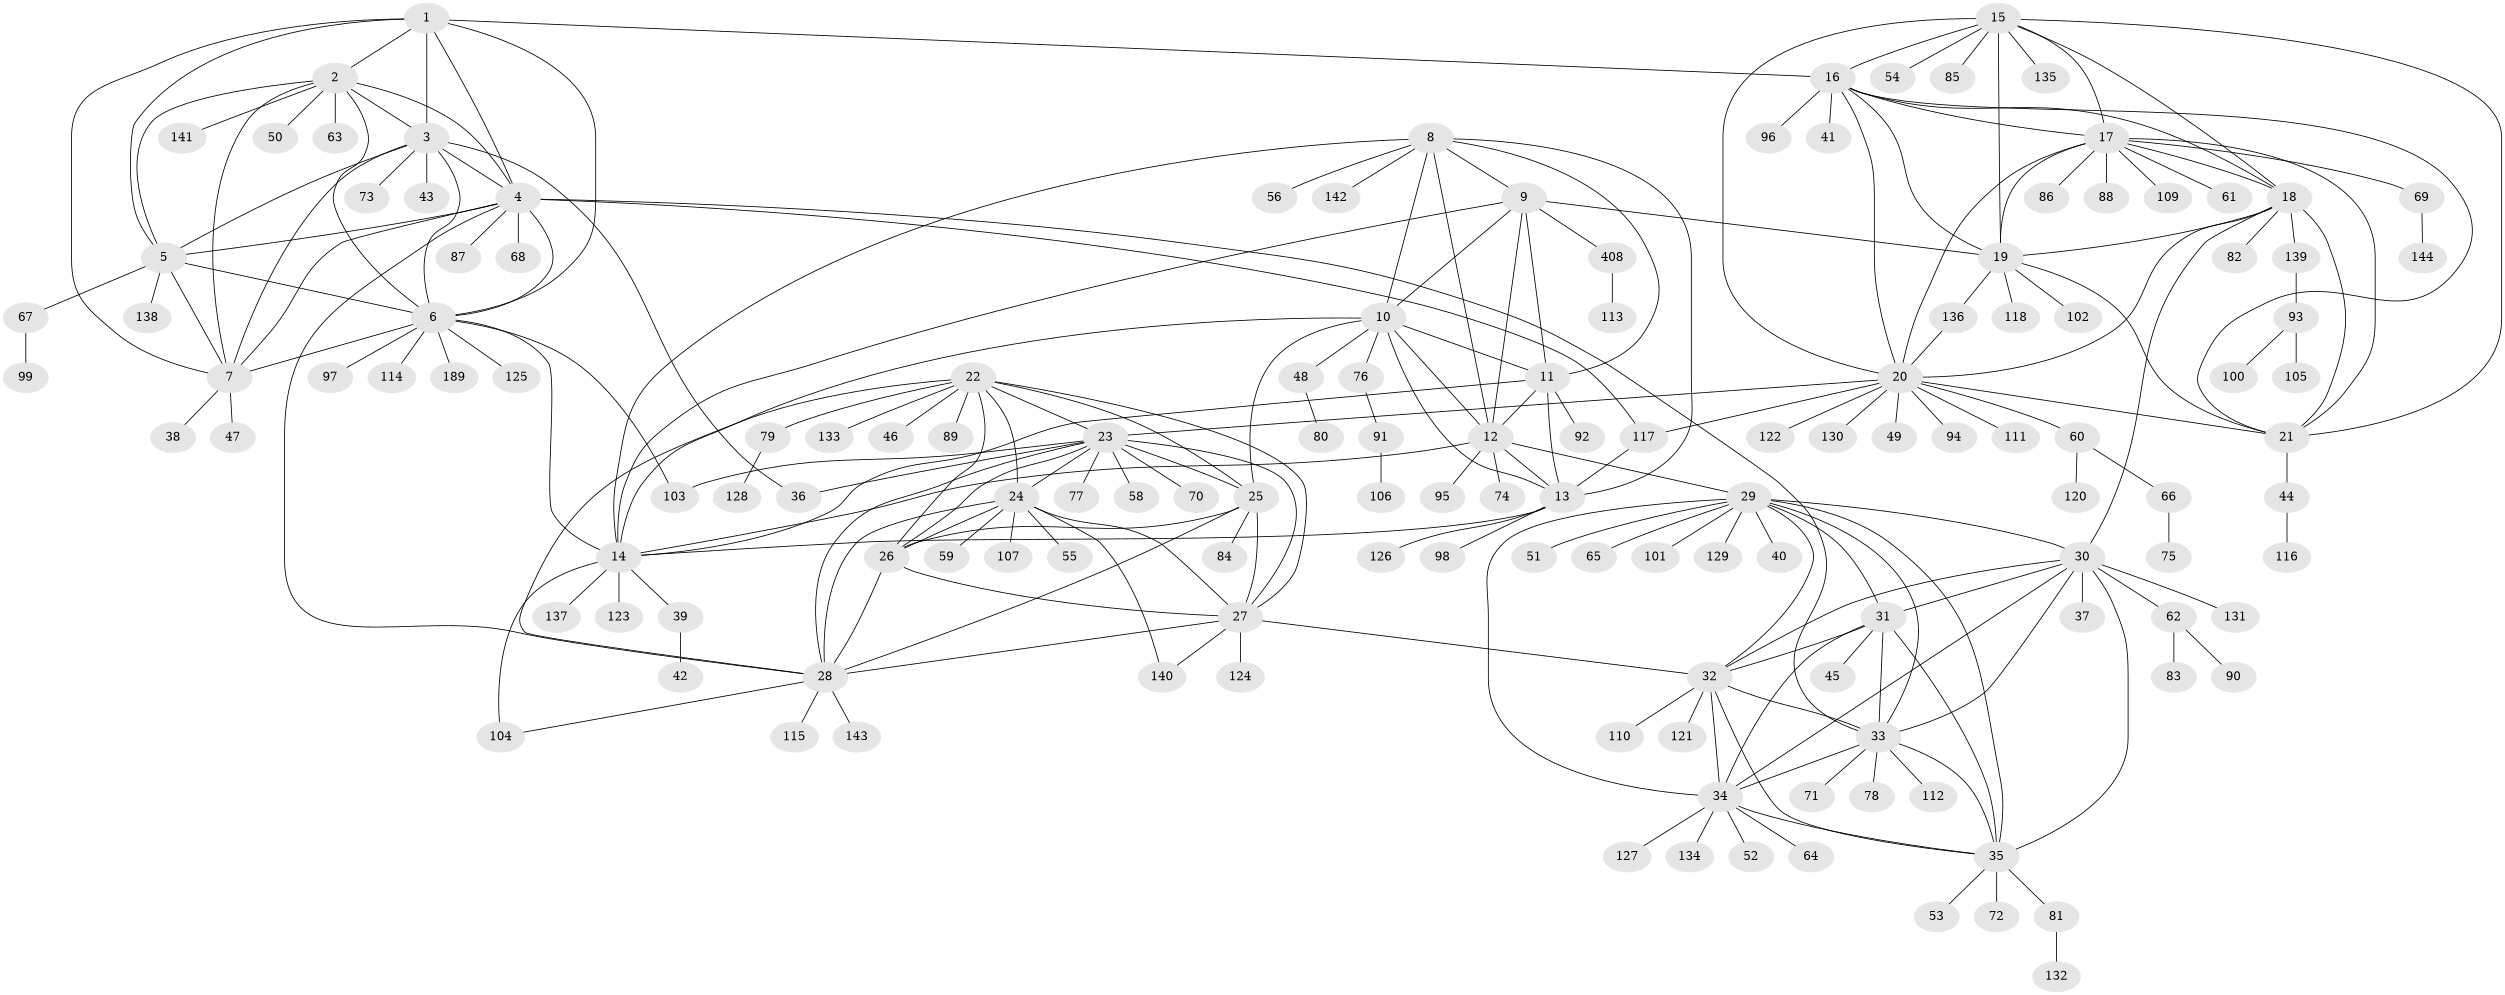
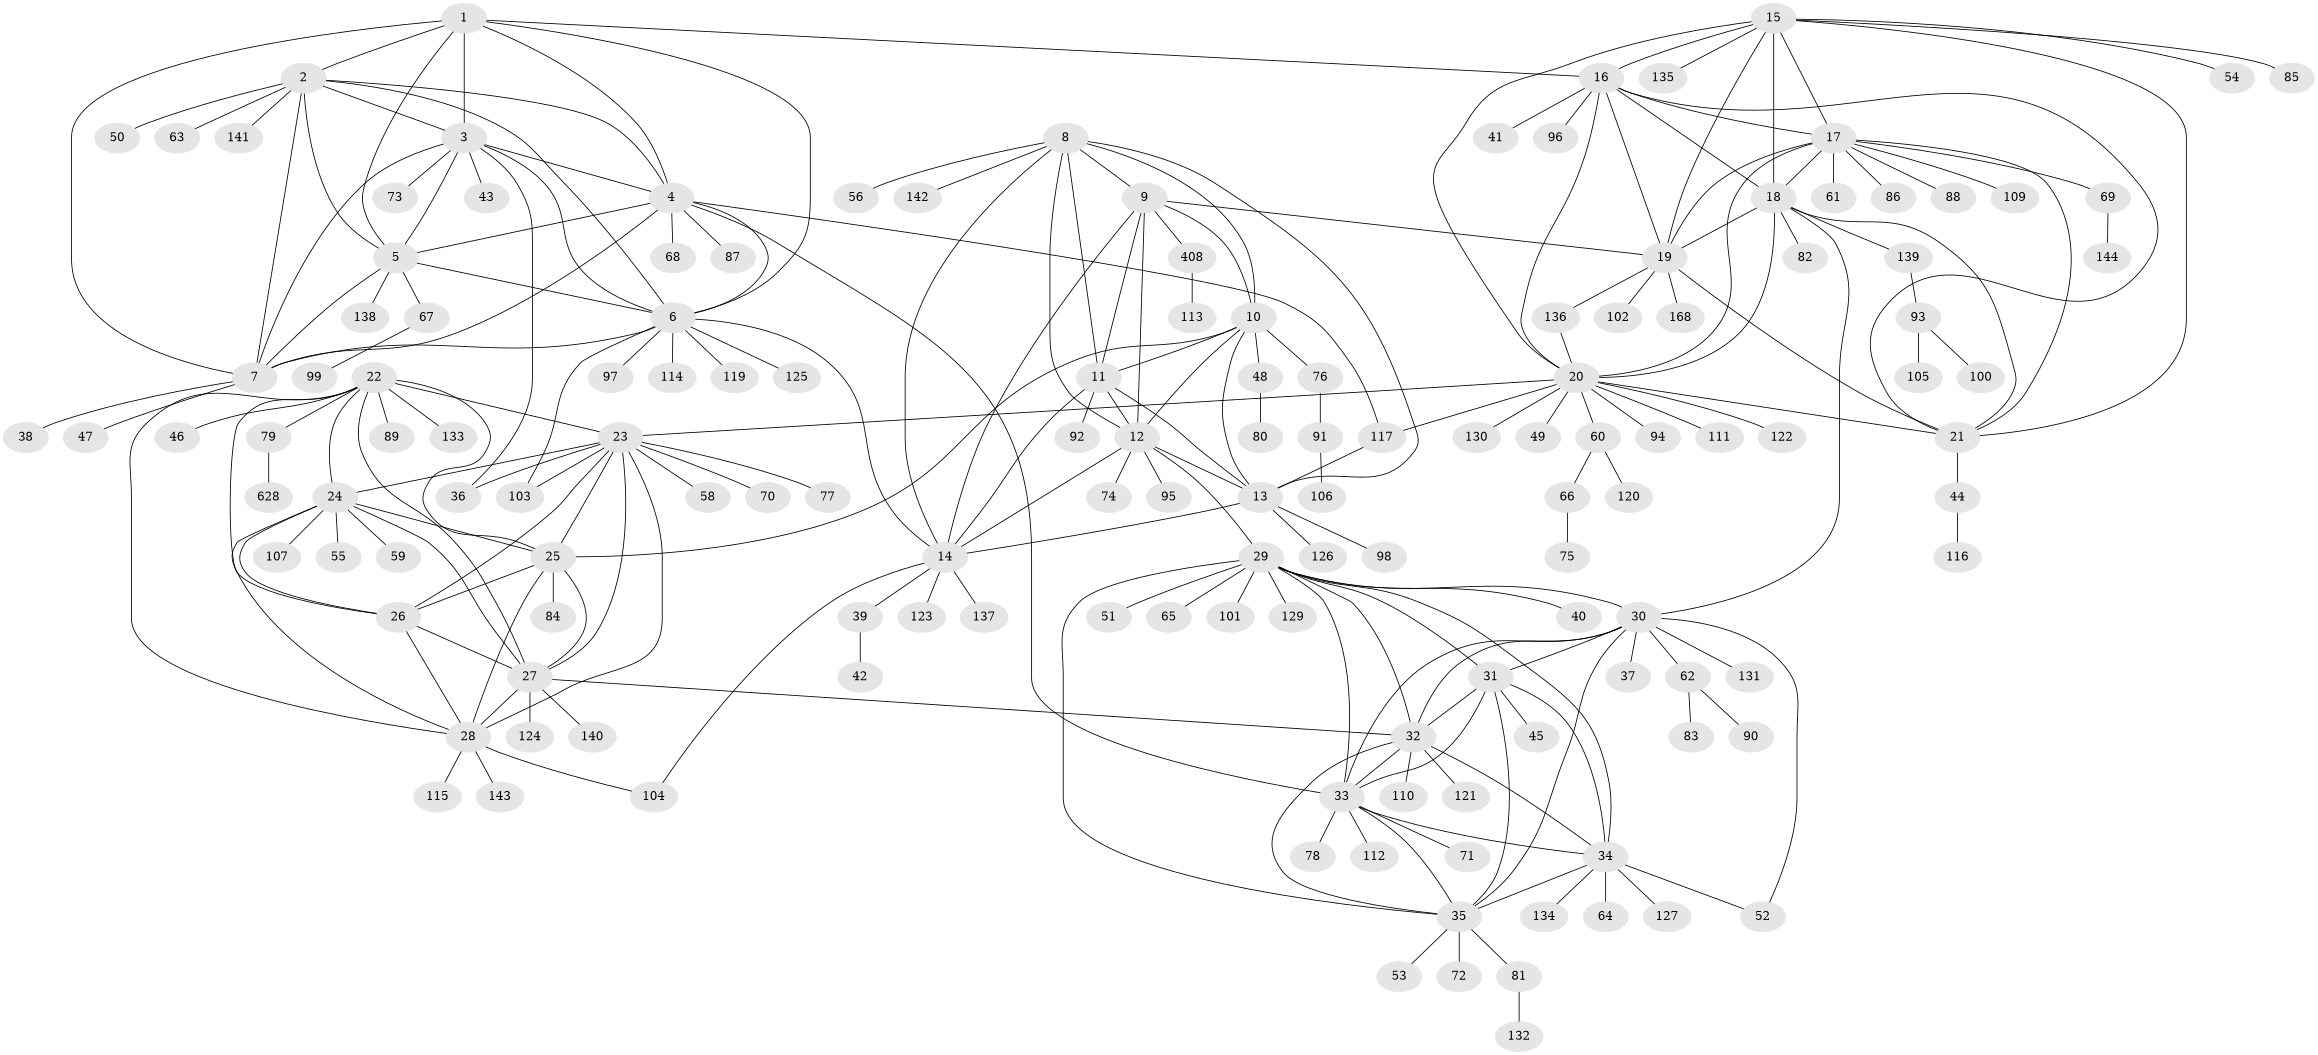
(2016, 318) -> (1681, 318)
(956, 356) -> none
(454, 378) -> (735, 378)
(737, 498) -> (269, 498)
(1121, 571) -> (422, 522)
(302, 607) -> none
(1901, 677) -> (1798, 717)
